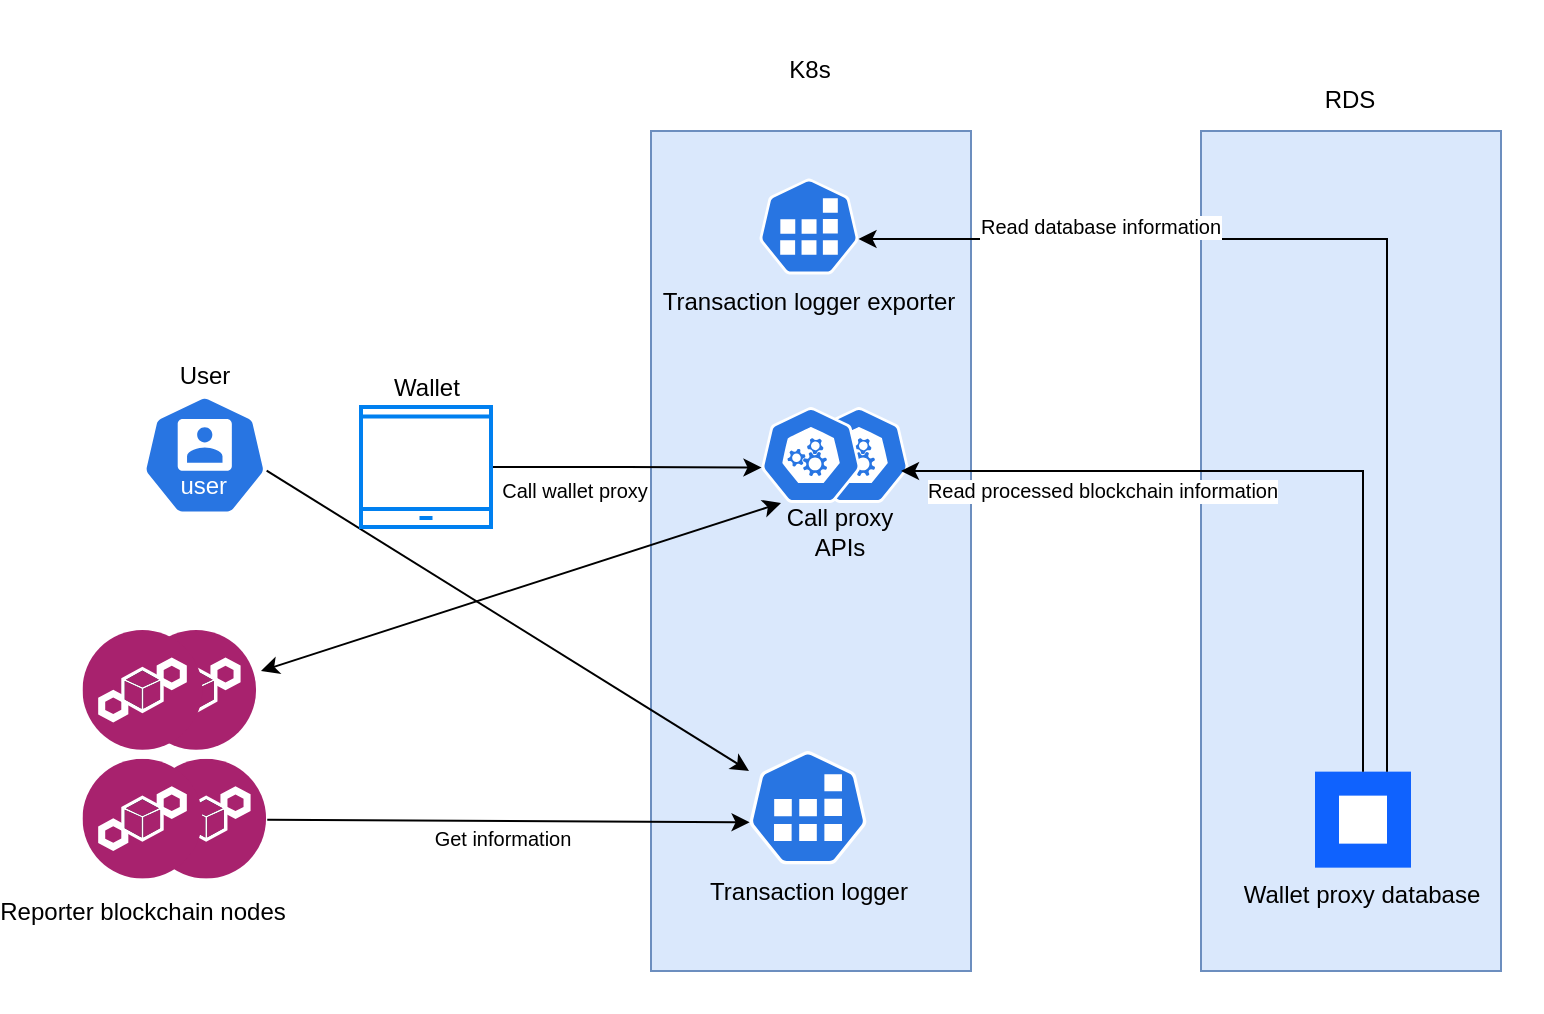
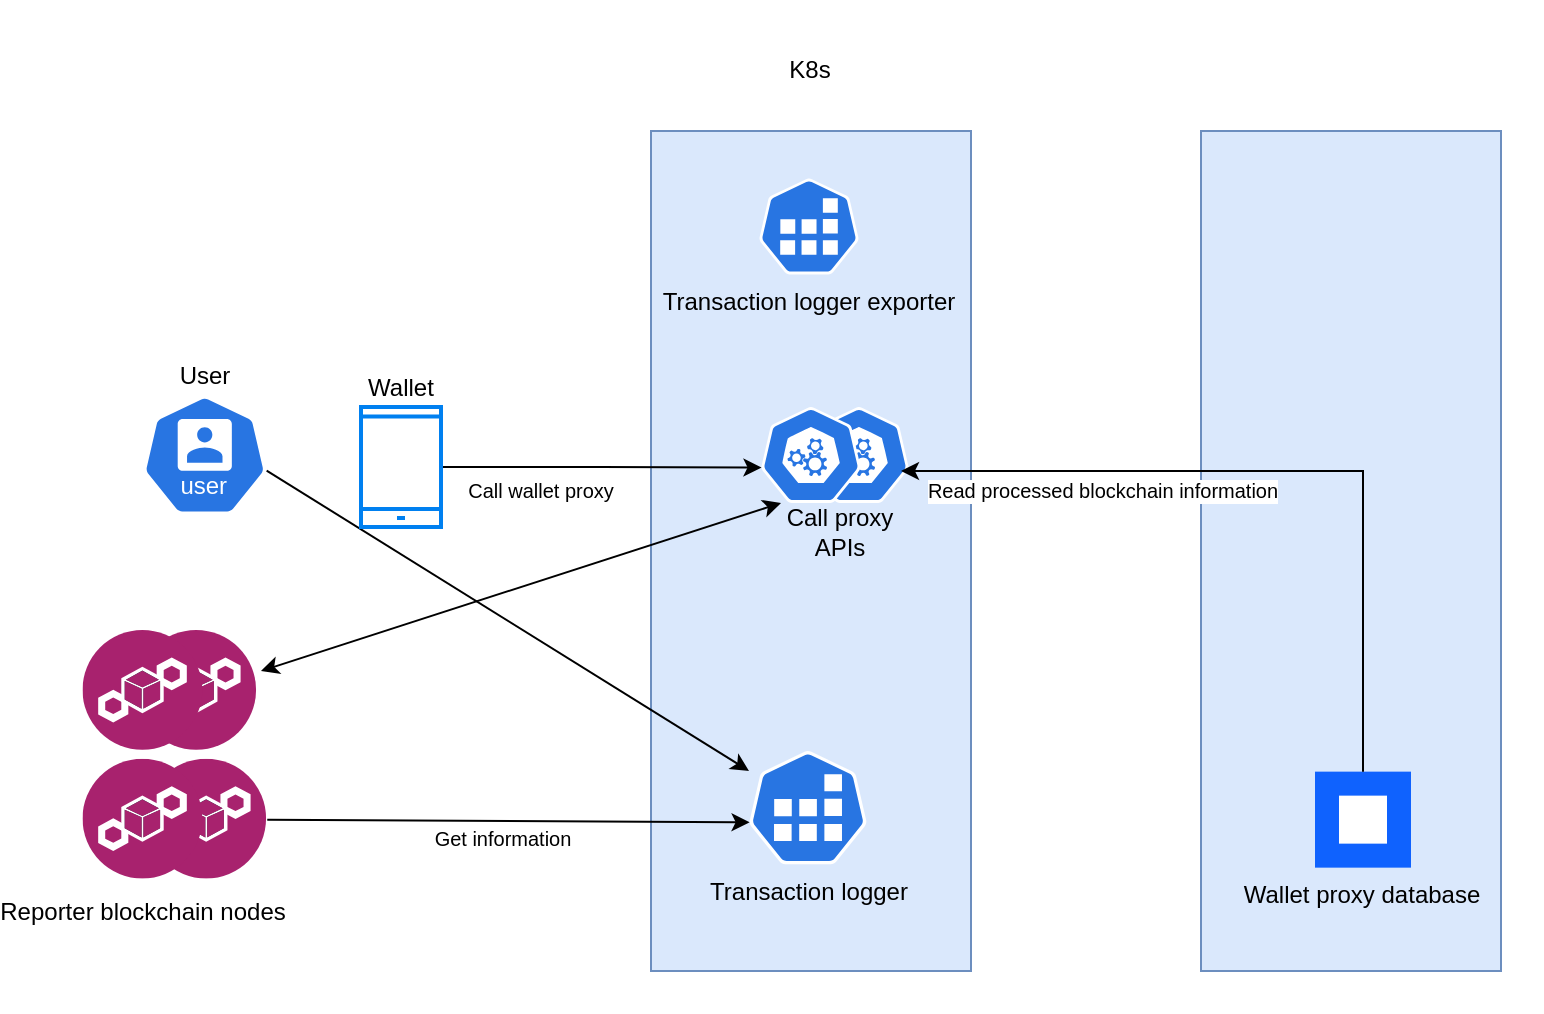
(1351, 101) -> none
(1387, 422) -> none
(426, 467) -> (401, 467)
